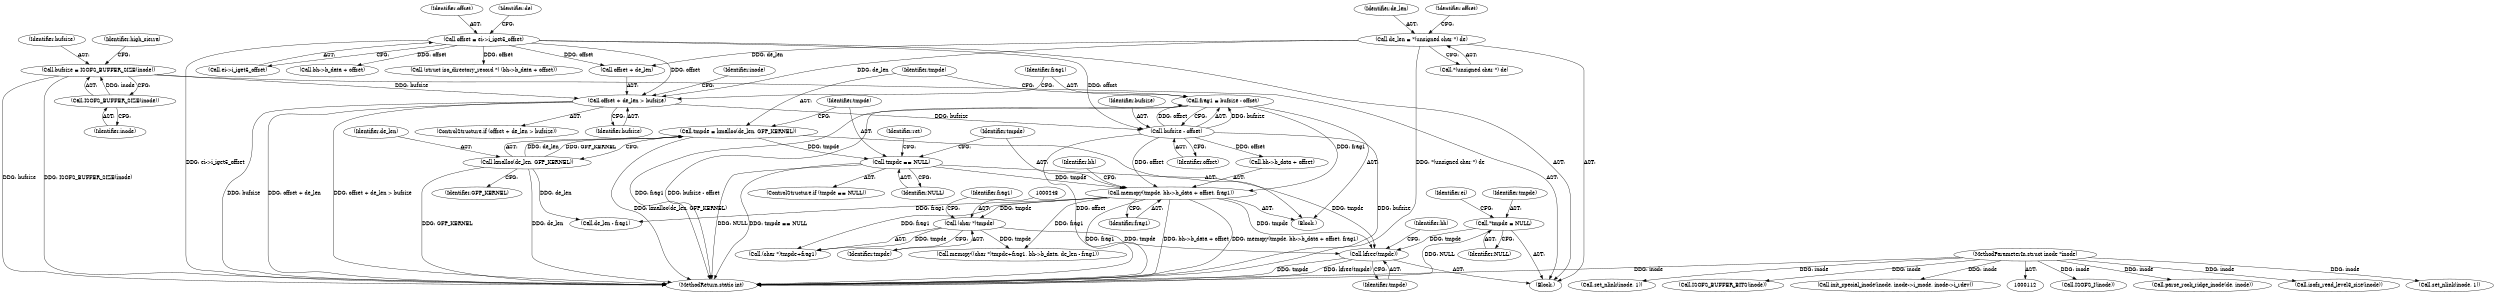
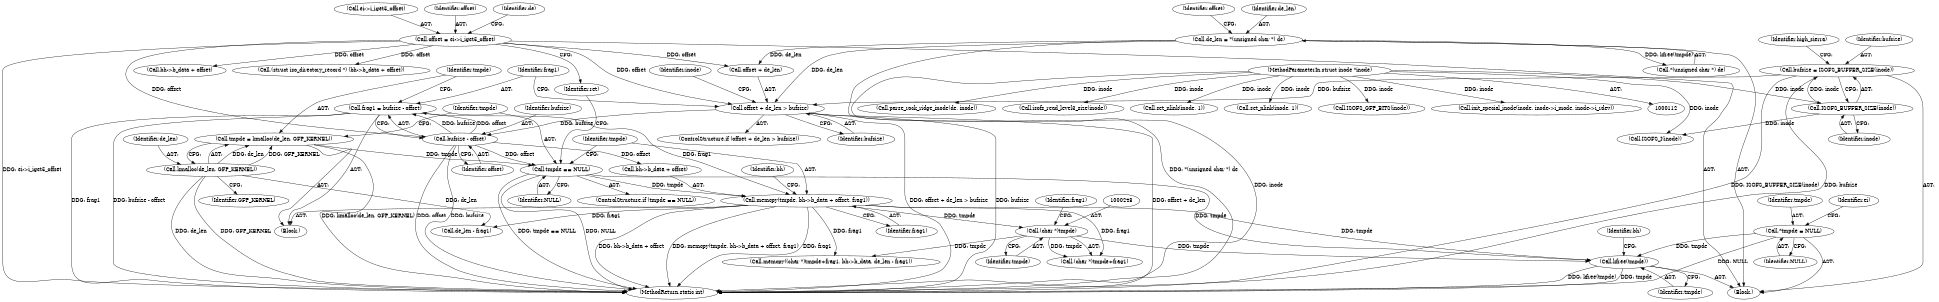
(359, 55) -> (544, 53)
(1453, 55) -> (1669, 55)
none -> (1680, 82)
none -> (1756, 124)
(1133, 160) -> (503, 157)
(1723, 285) -> (1372, 109)
